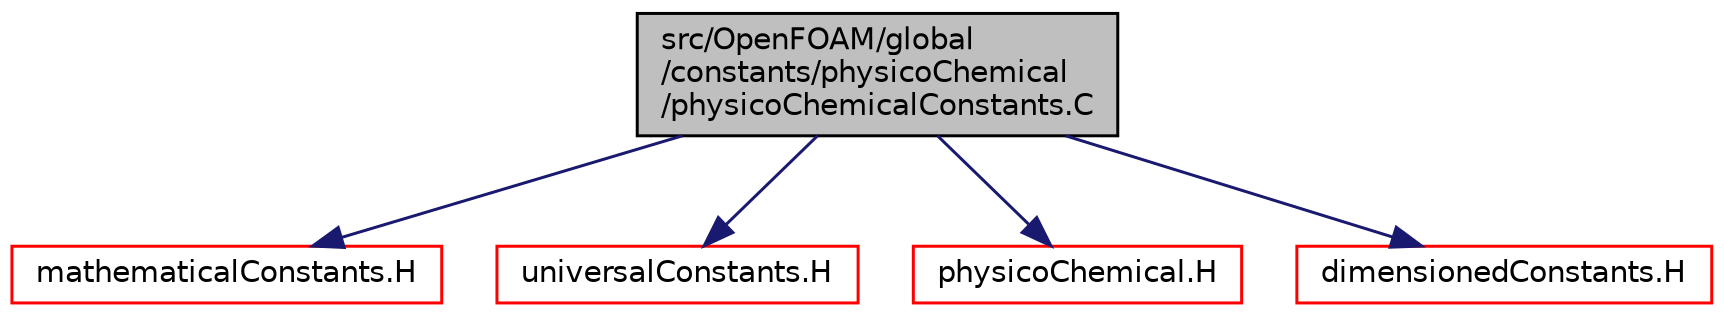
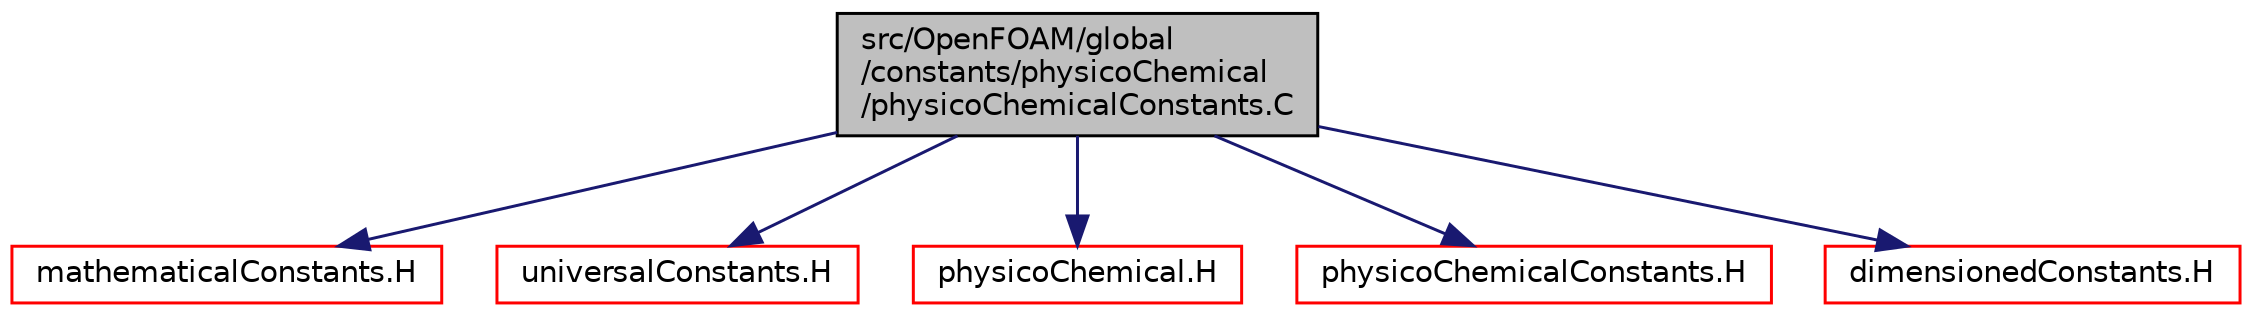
none -> (1534, 275)
